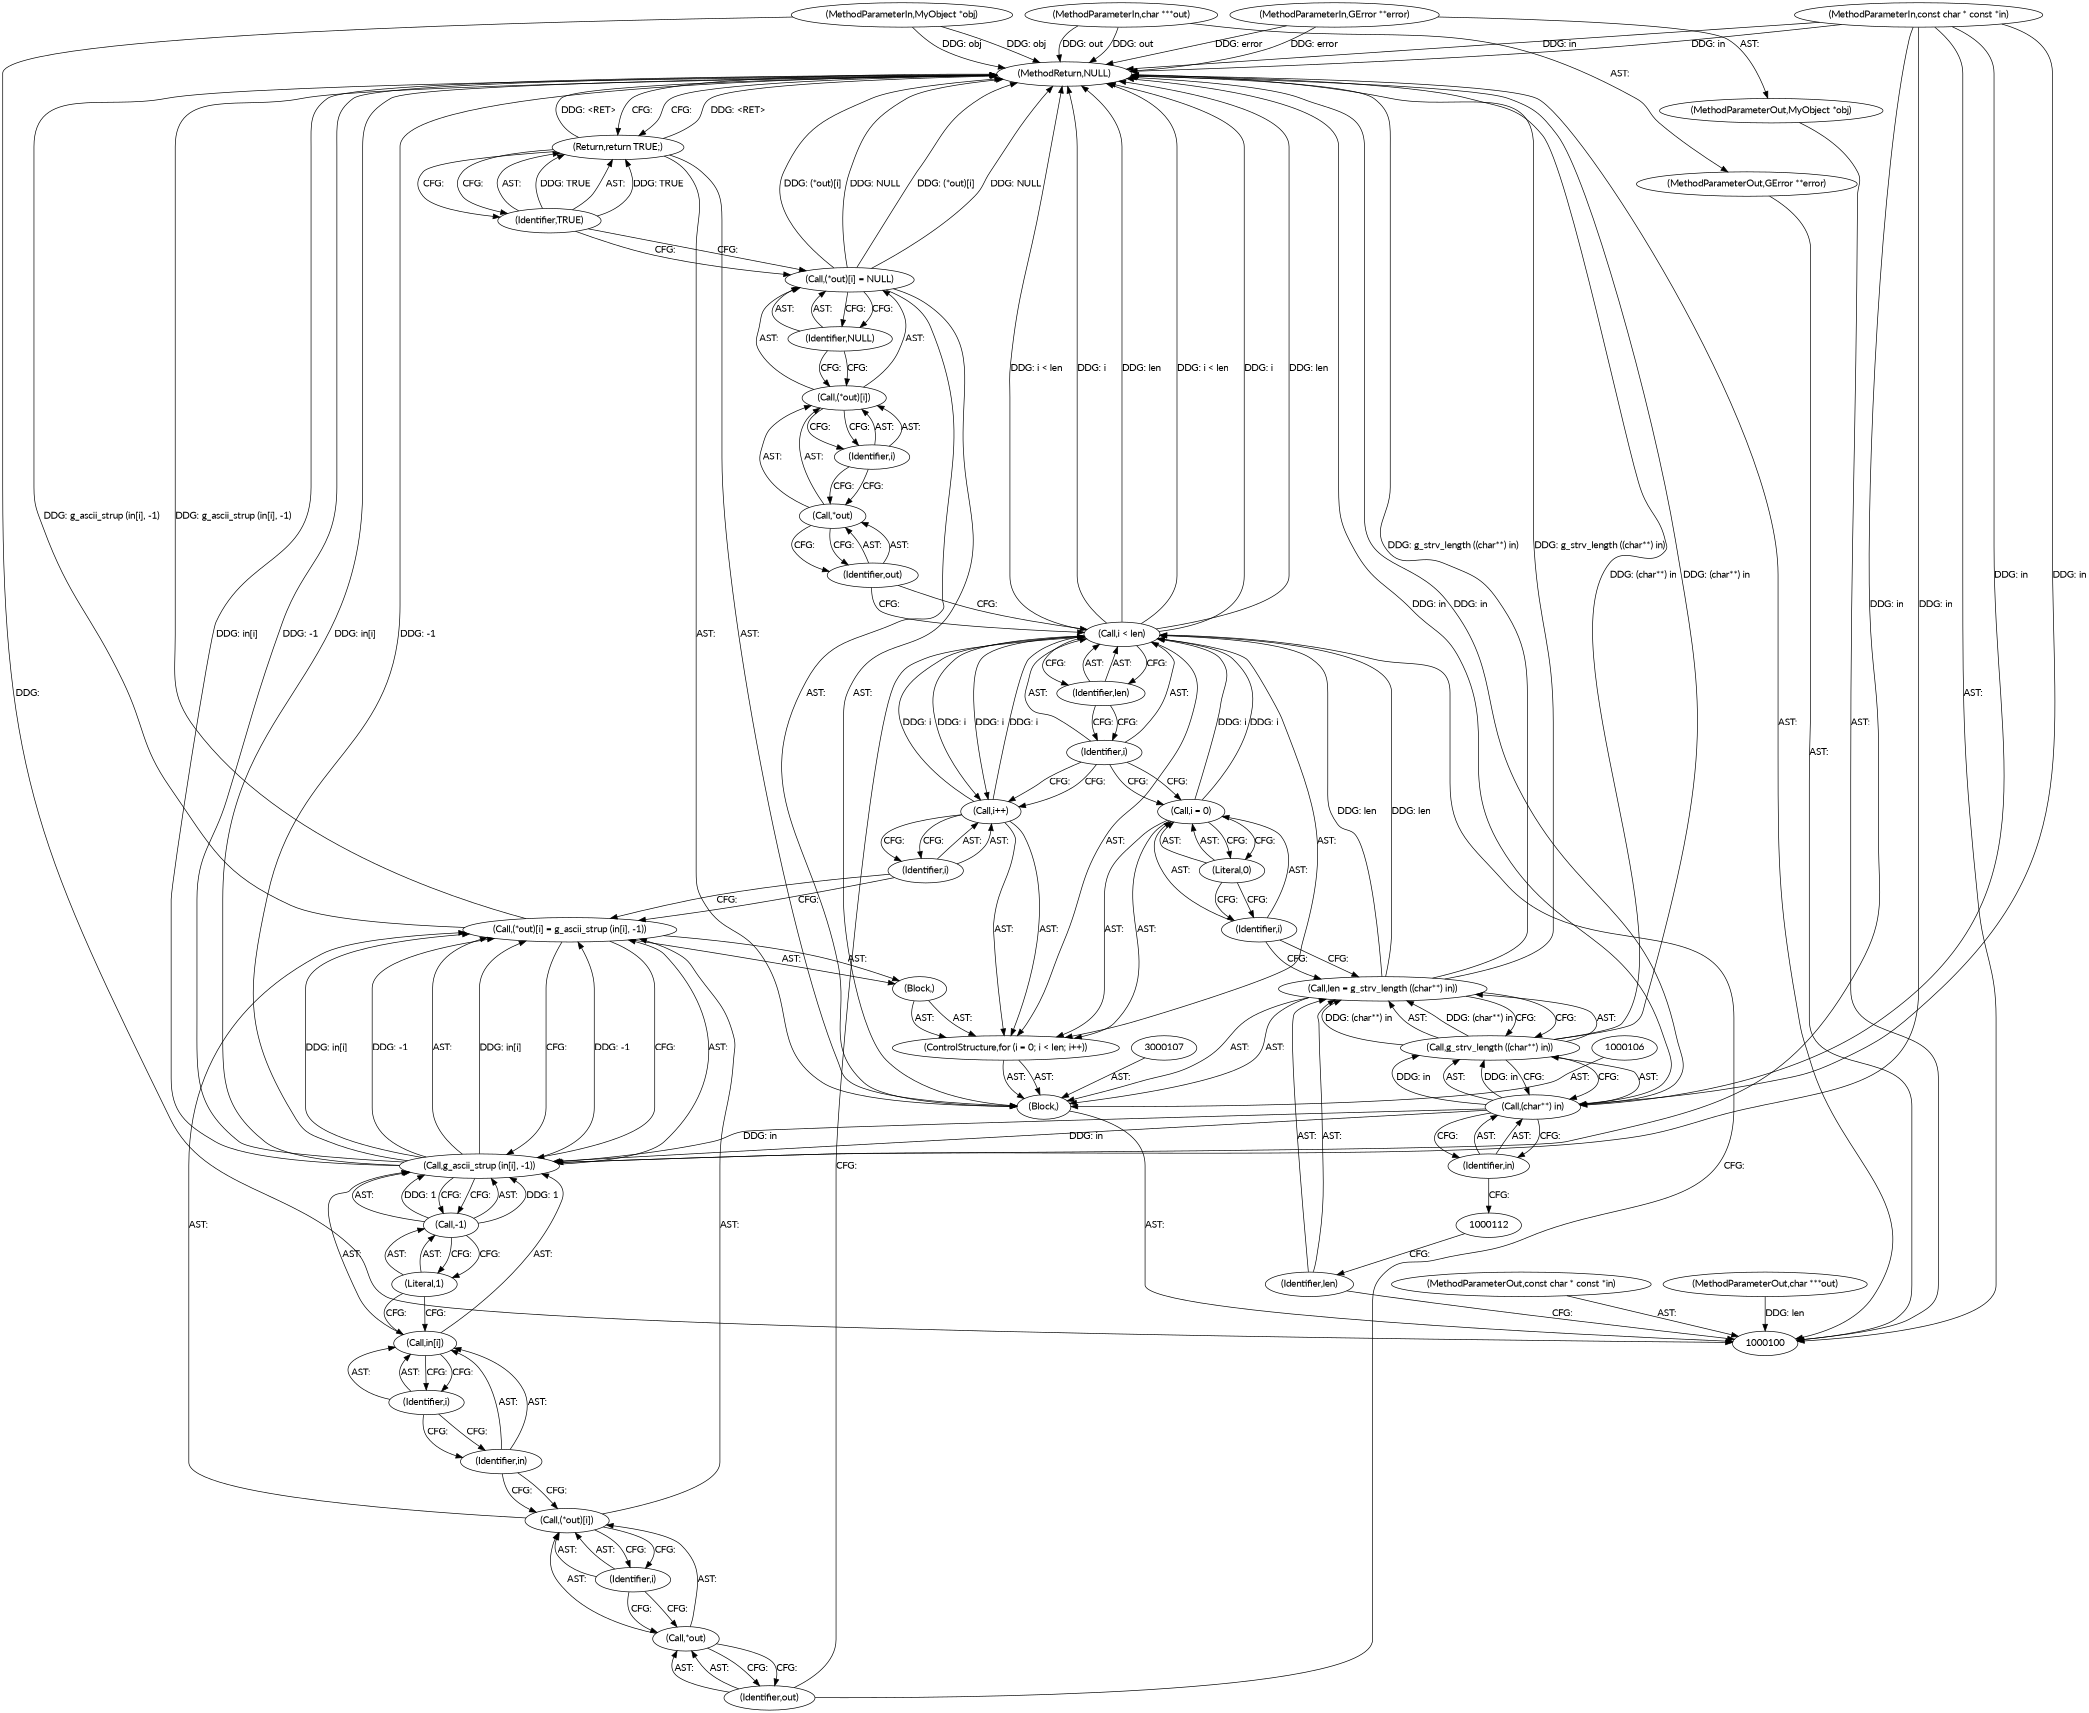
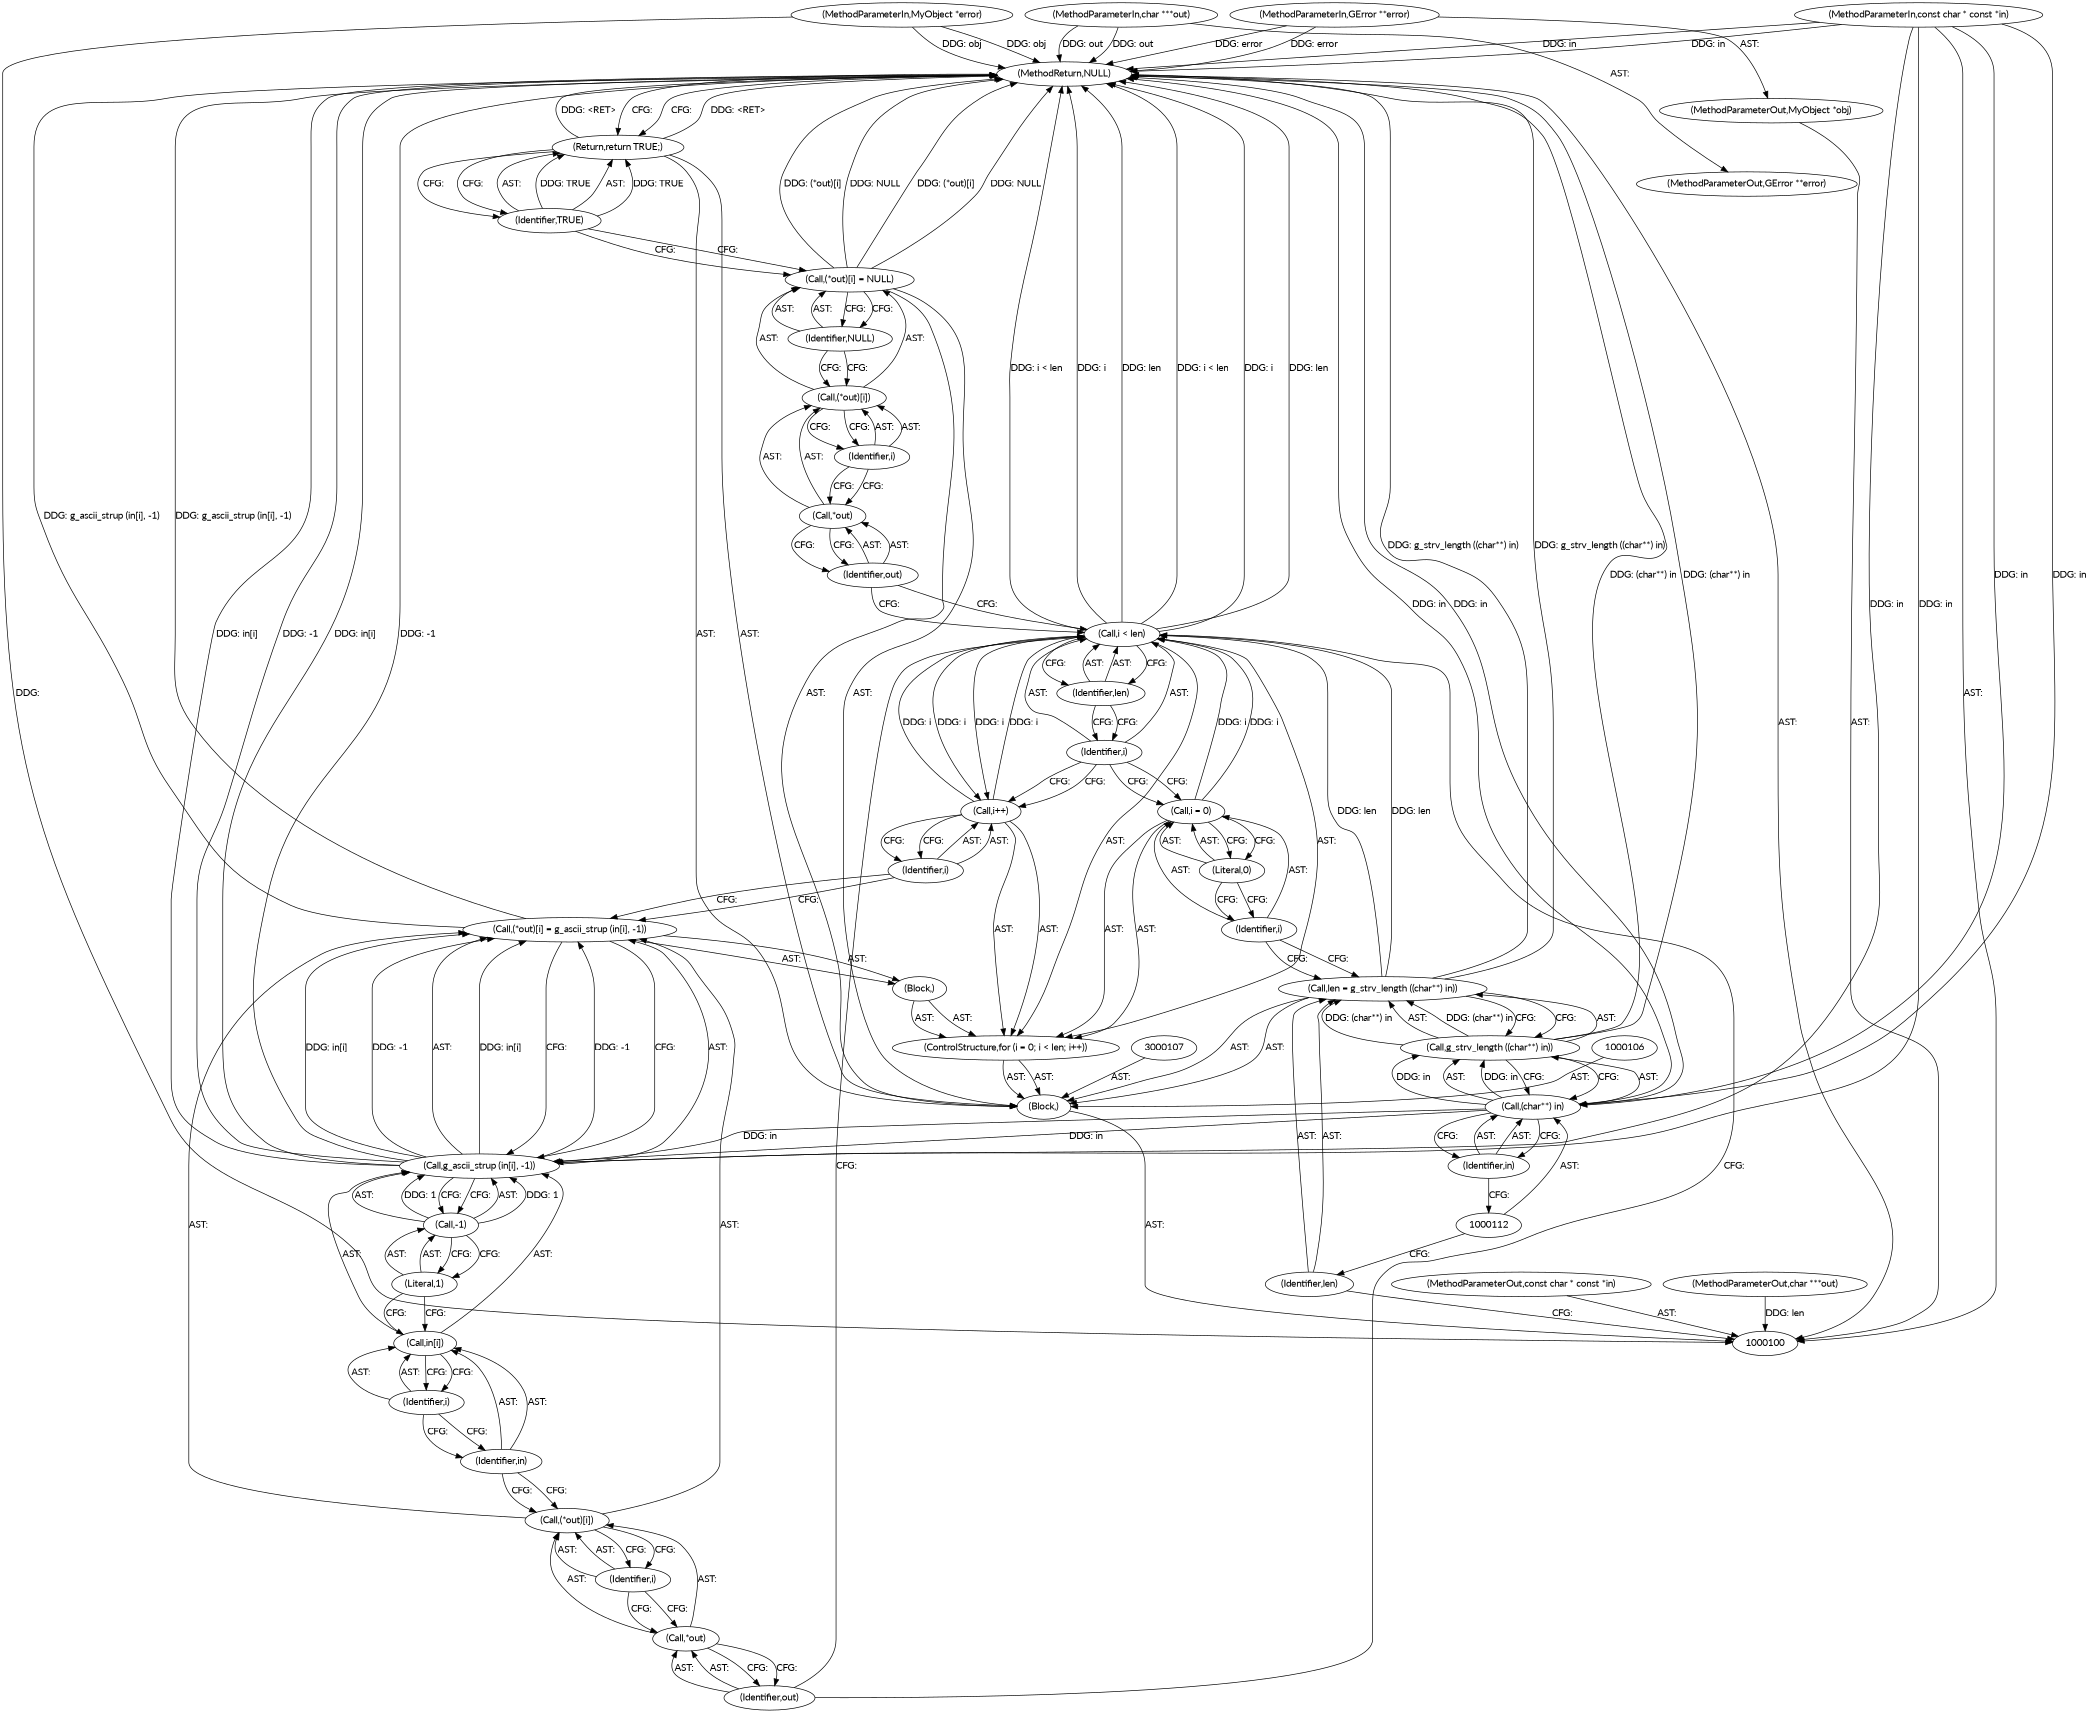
(902, 15) -> (902, 15)
(1809, 829) -> none
none -> (1547, 1174)
